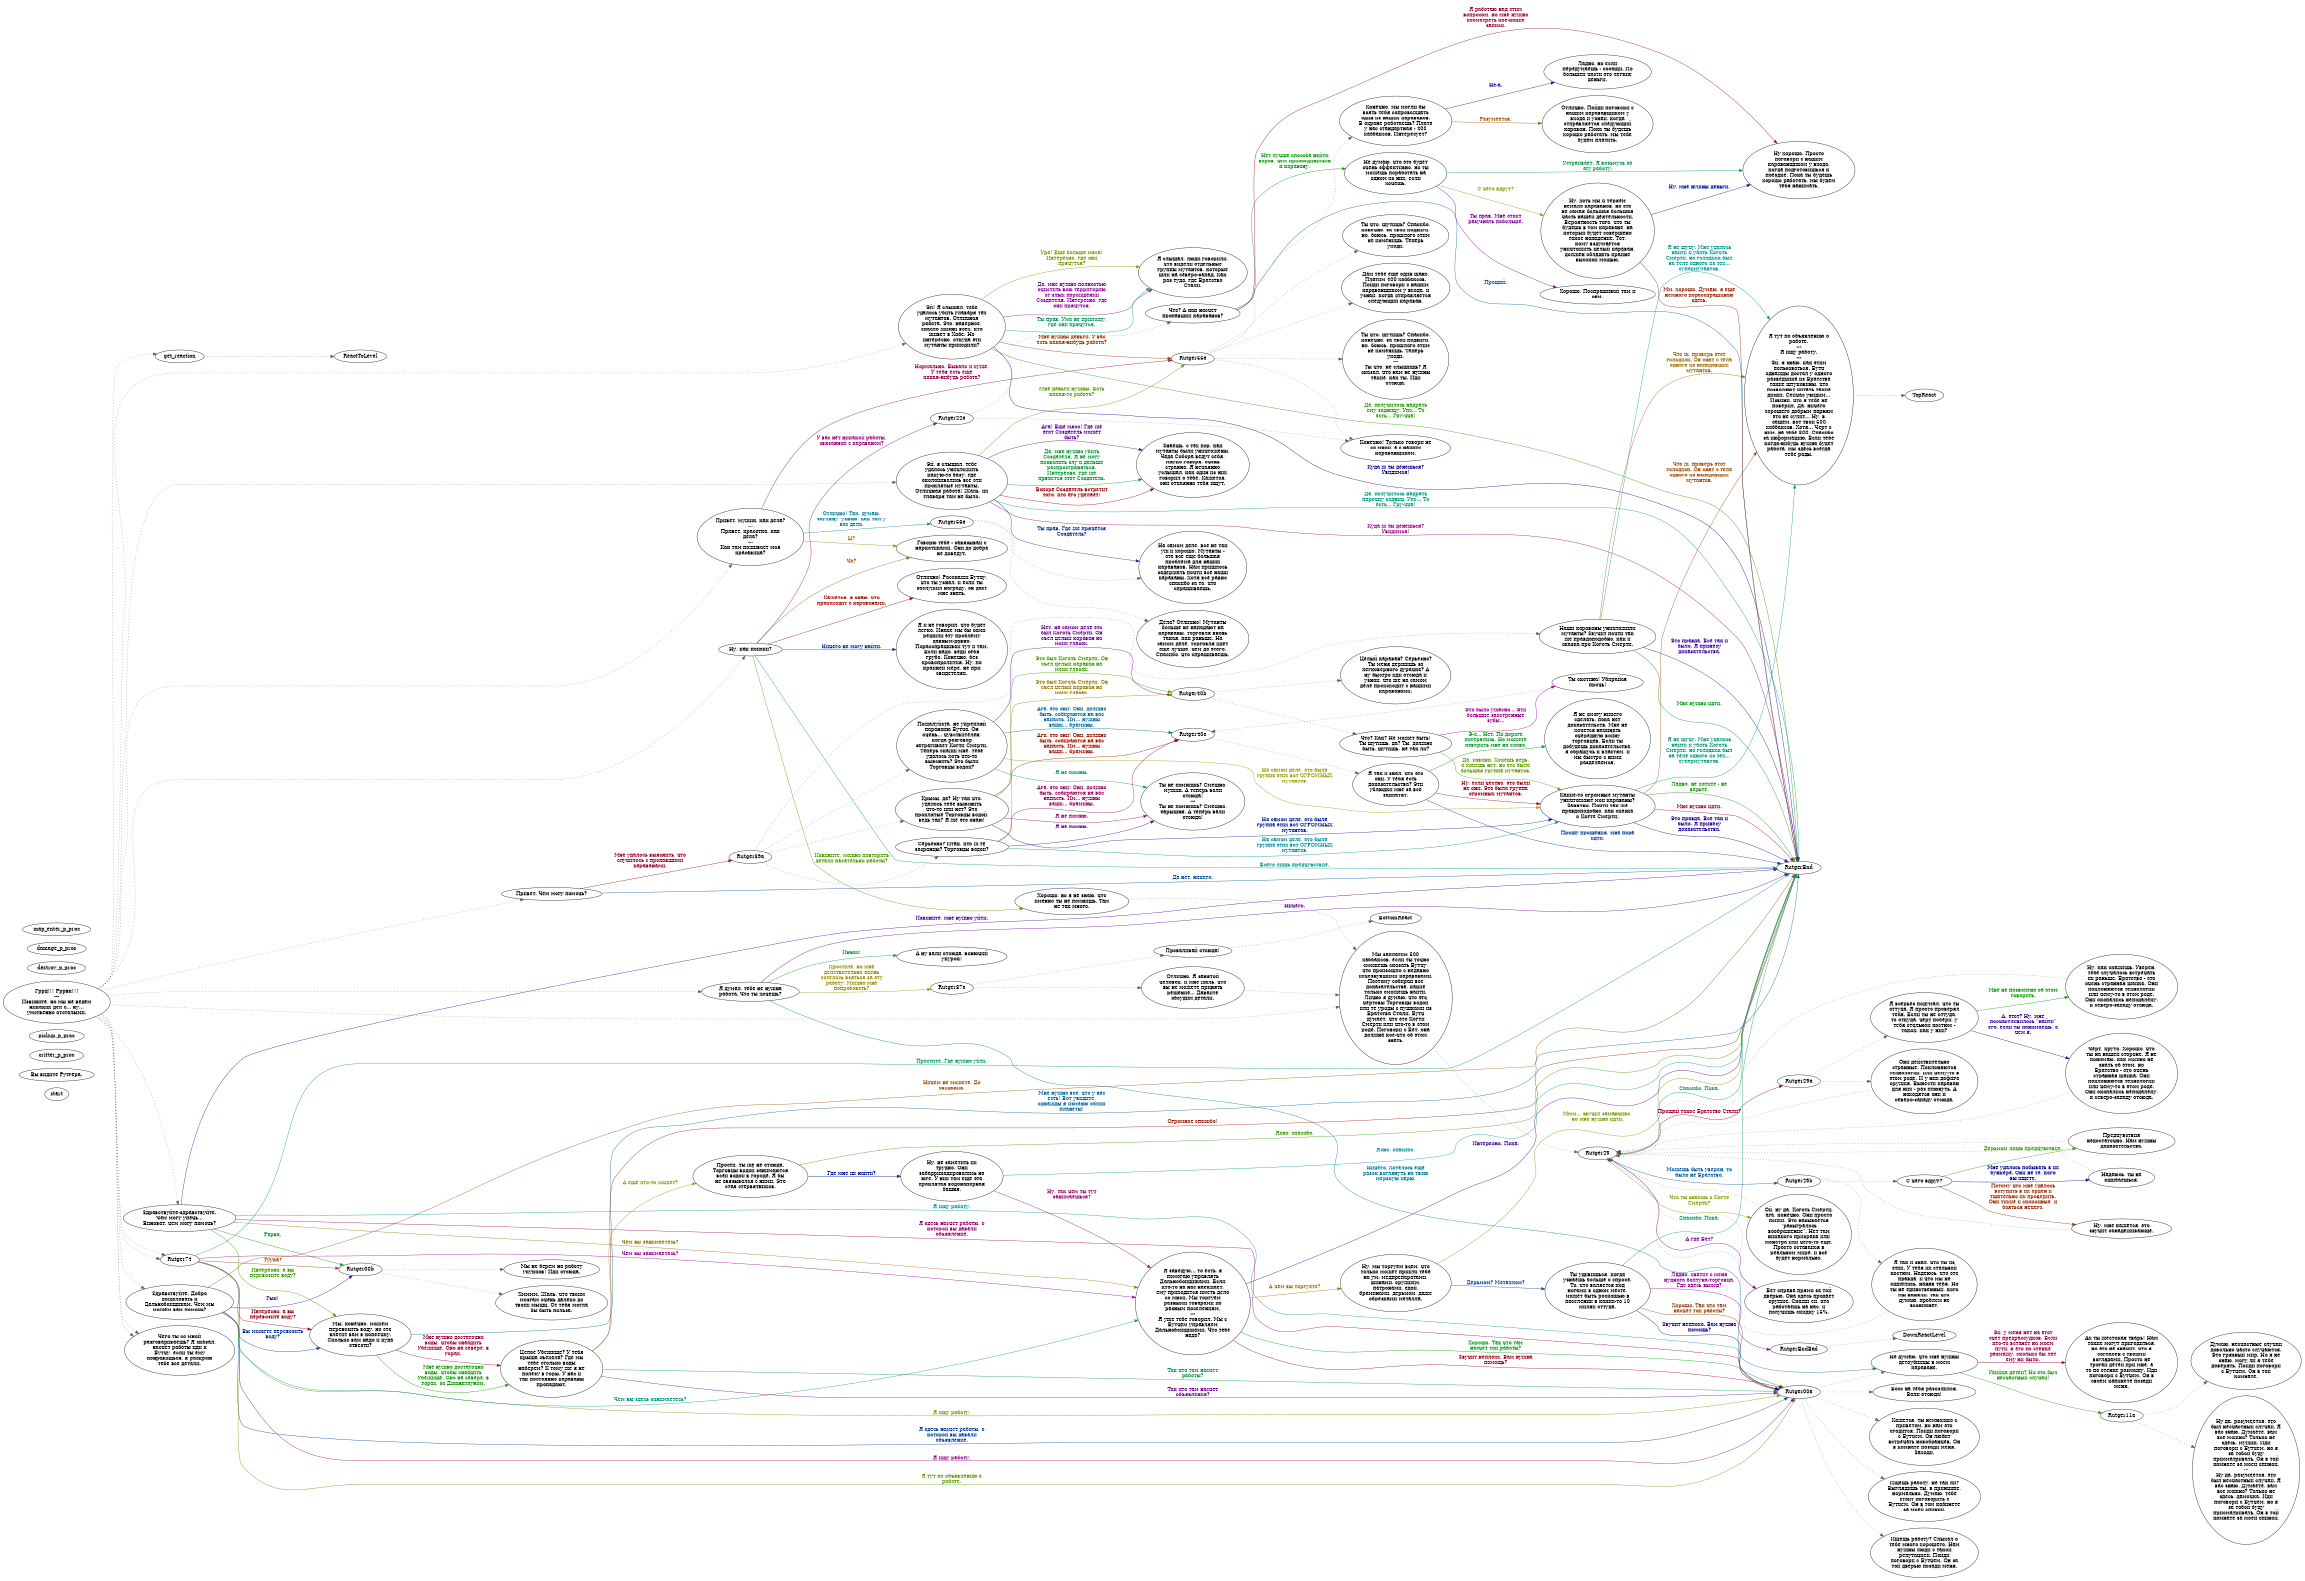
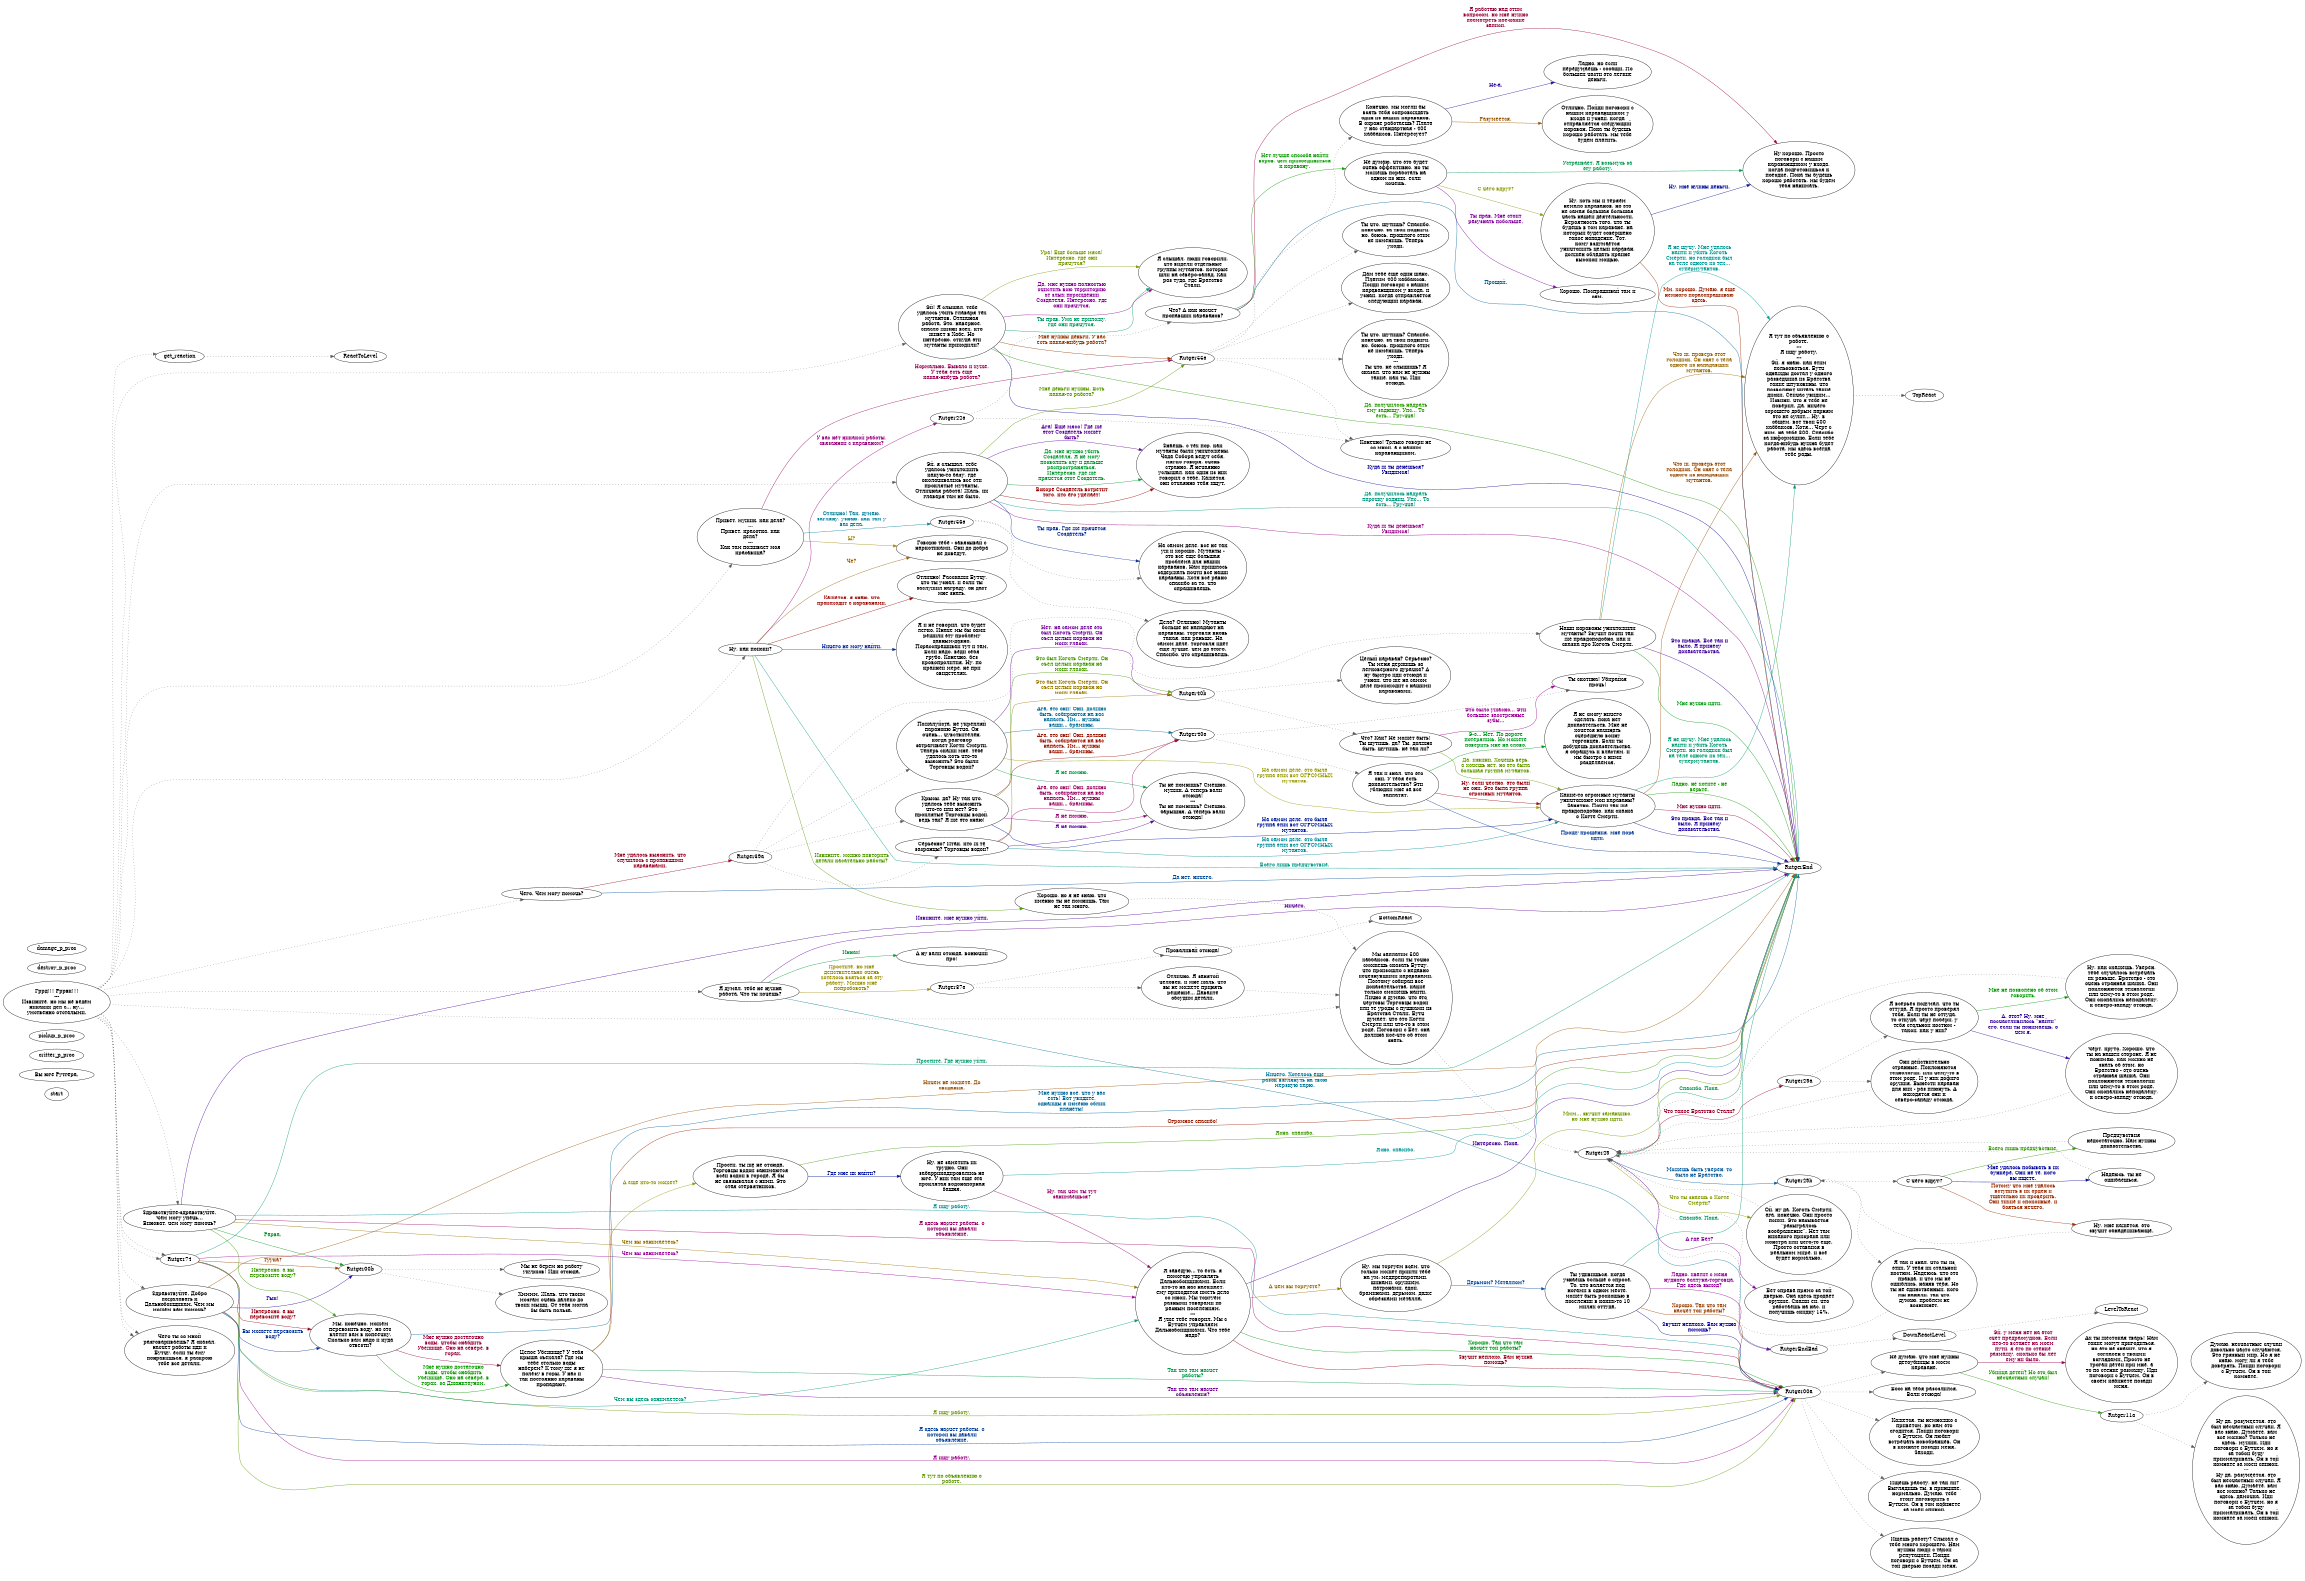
(1387, 712) -> (1391, 718)
(552, 894) -> (552, 894)
(57, 929) -> none
(952, 957) -> (952, 957)
(57, 1075) -> (57, 1075)
(1699, 1112) -> (1699, 1112)
(2023, 1149) -> (2023, 1149)
(1854, 1171) -> (1938, 1243)
(1338, 1179) -> (1305, 1098)
none -> (2122, 1310)
